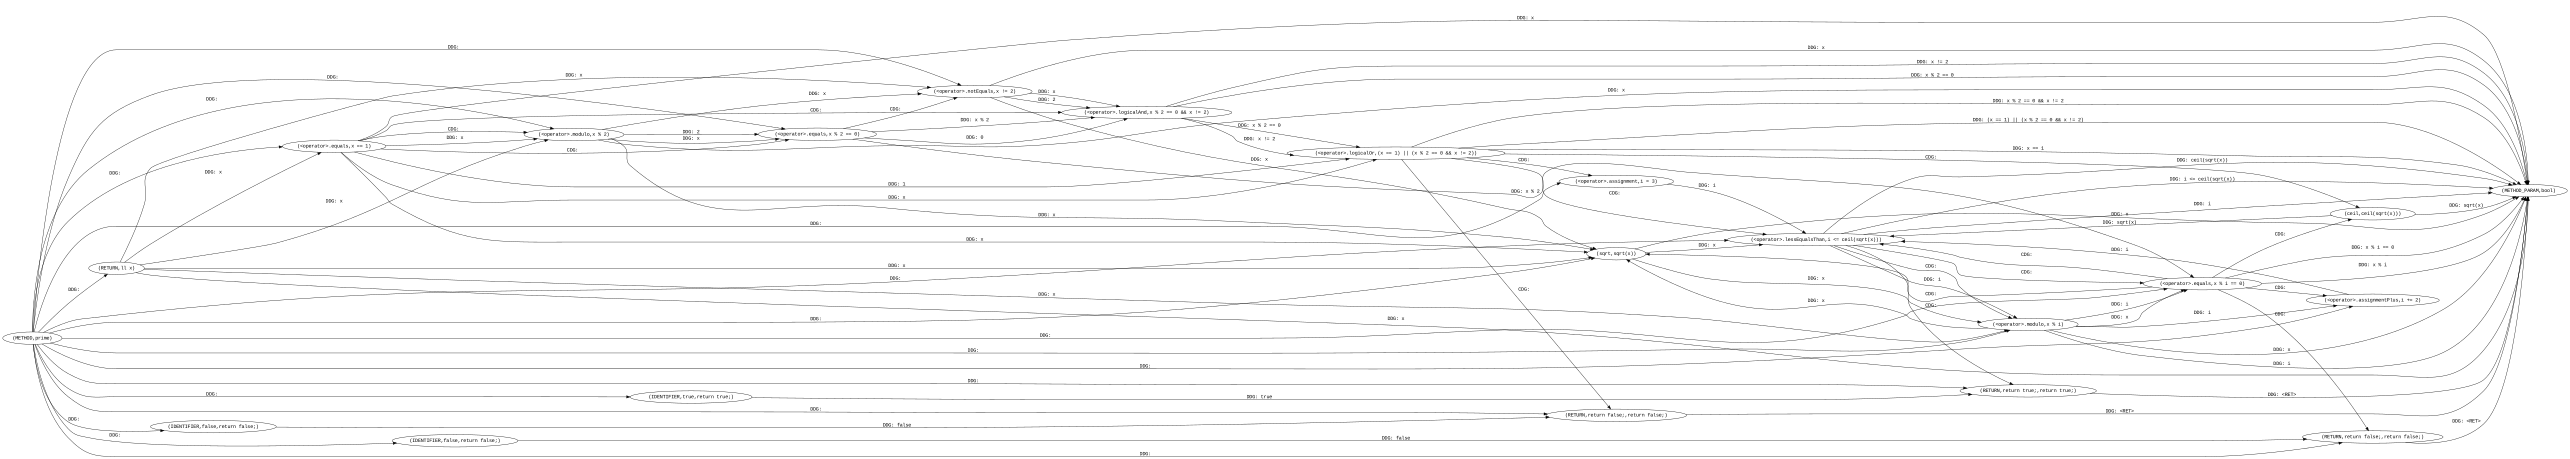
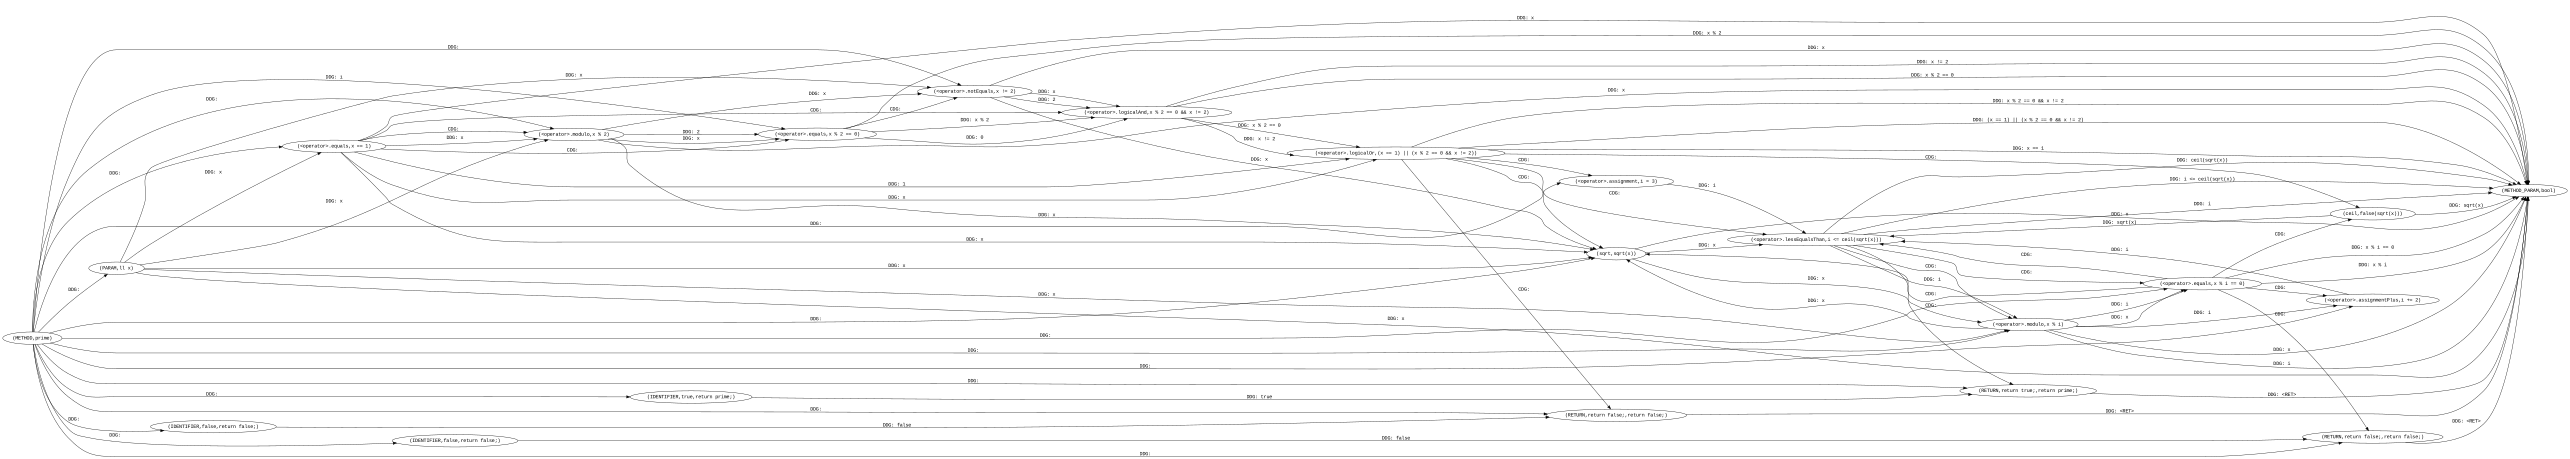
(334, 77) -> (334, 77)
none -> (1535, 184)
(1538, 195) -> (1729, 35)
(2373, 214) -> (2373, 214)
(117, 268) -> (117, 268)
(883, 282) -> none
(2028, 391) -> (2028, 391)
(691, 397) -> (691, 397)
